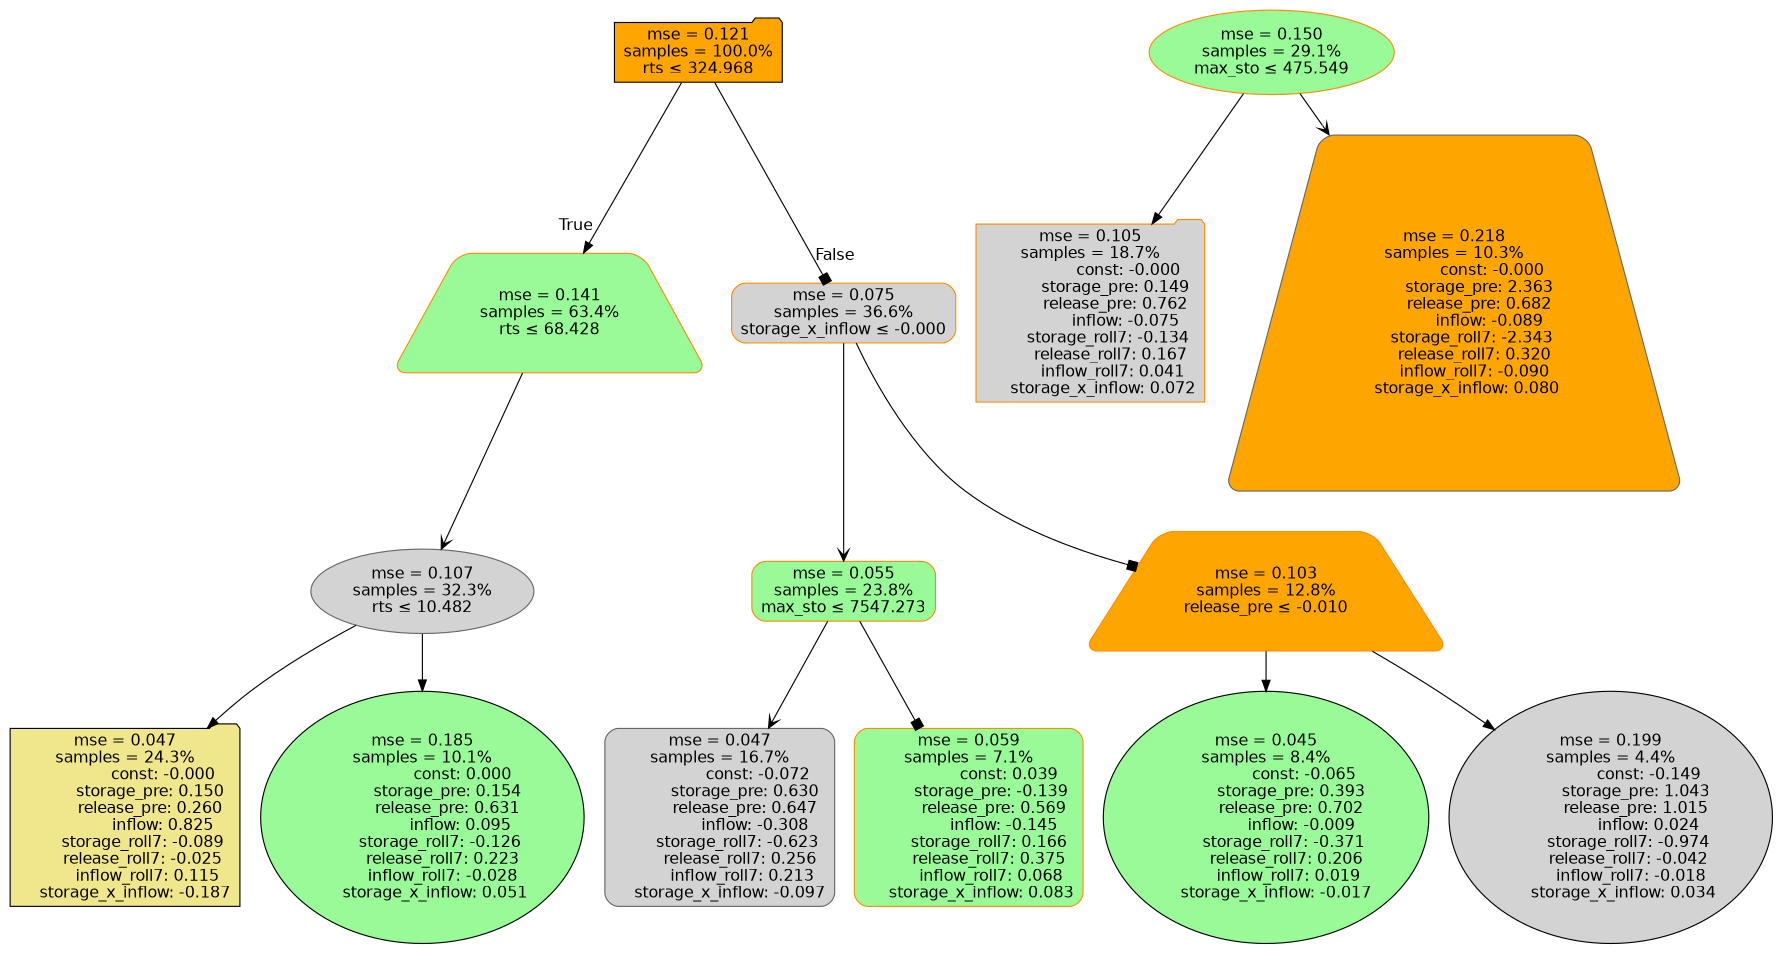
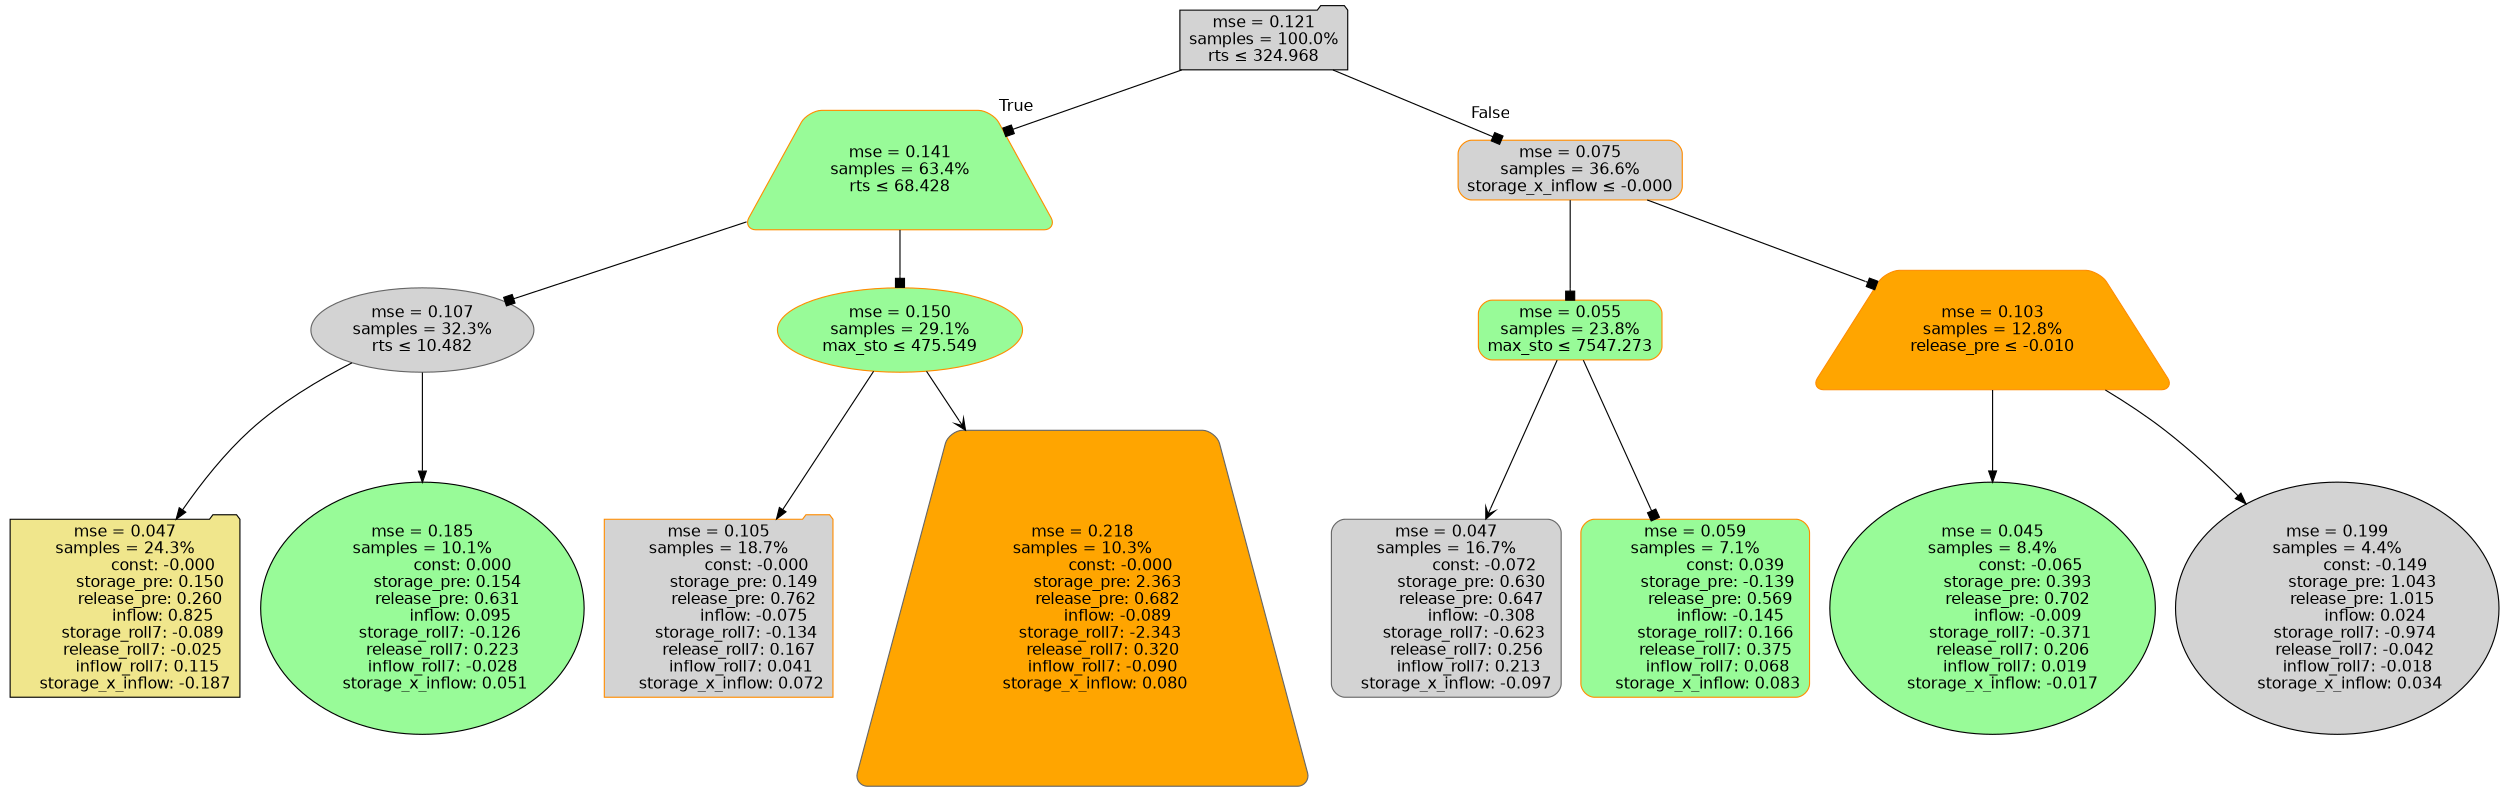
(698, 52) -> (1264, 40)
(635, 163) -> (1098, 99)
none -> (900, 253)
(844, 447) -> (1570, 245)
(484, 456) -> (631, 260)
